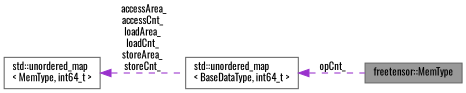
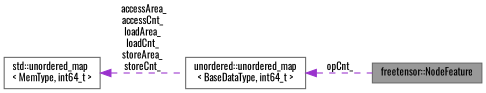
(242, 73) -> (246, 73)
(414, 73) -> (427, 73)
